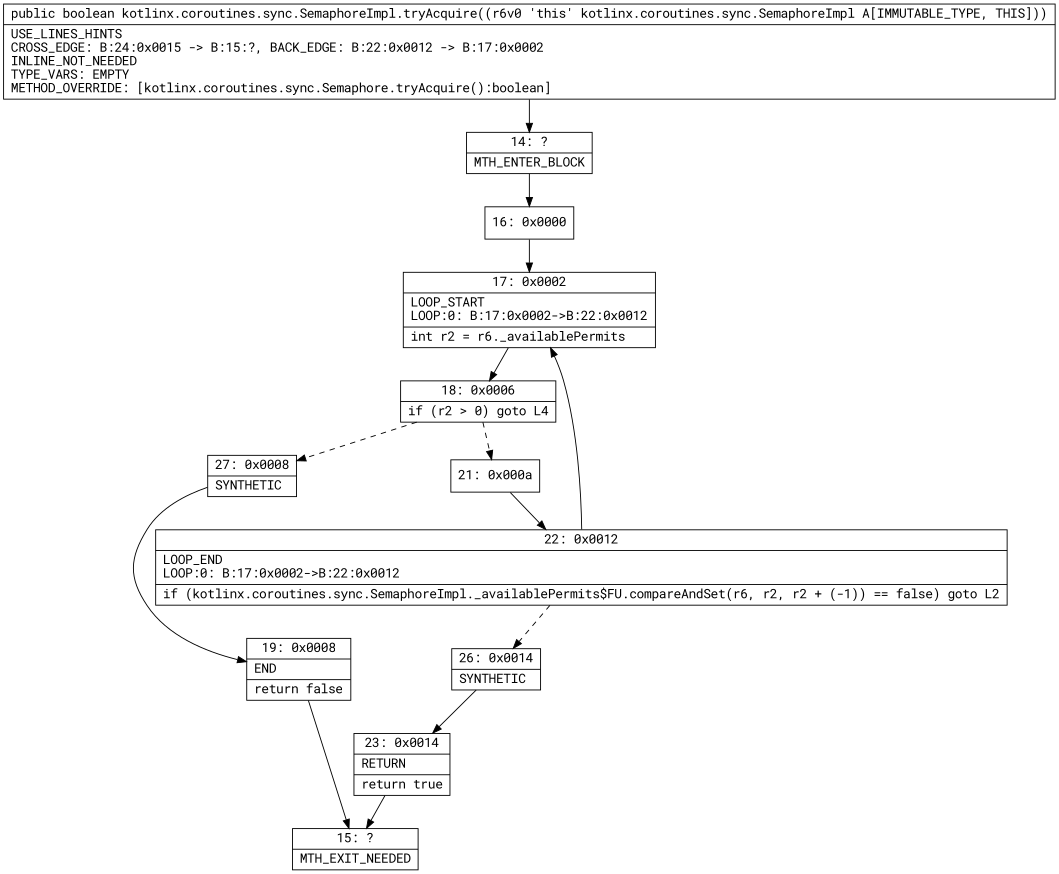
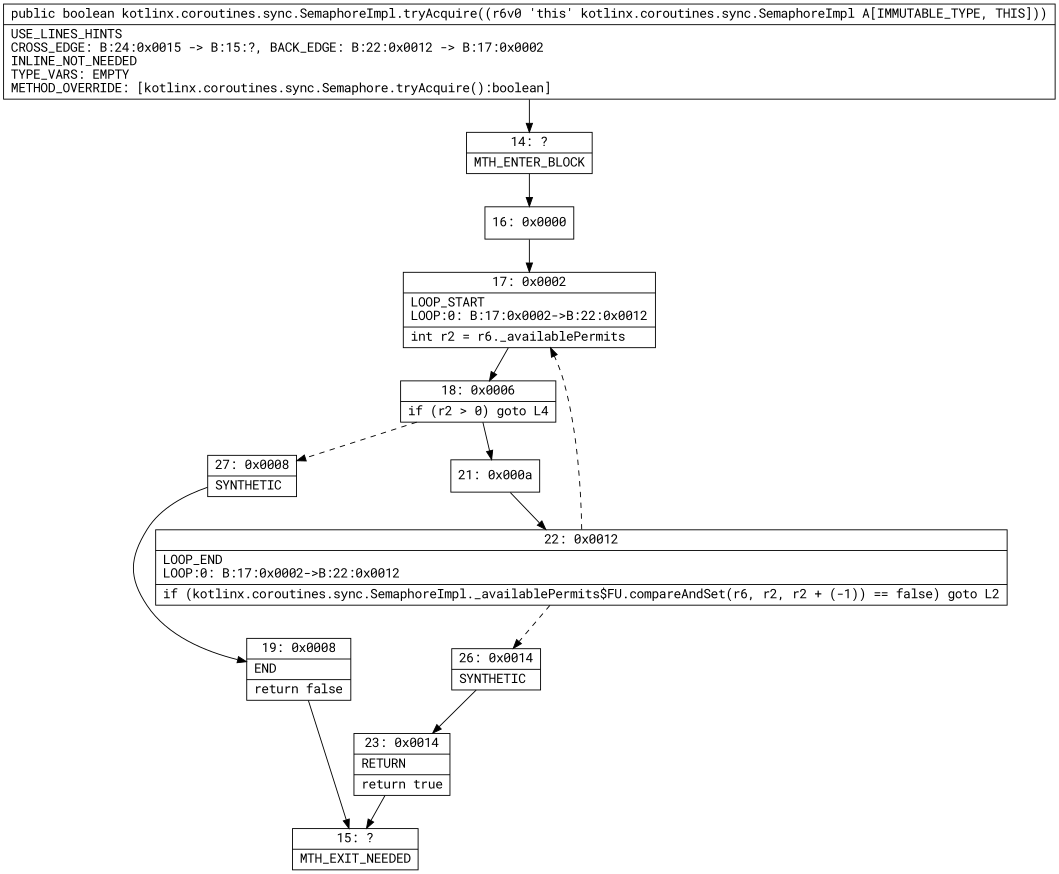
(486, 437) -> (486, 437)
(576, 441) -> (576, 441)
